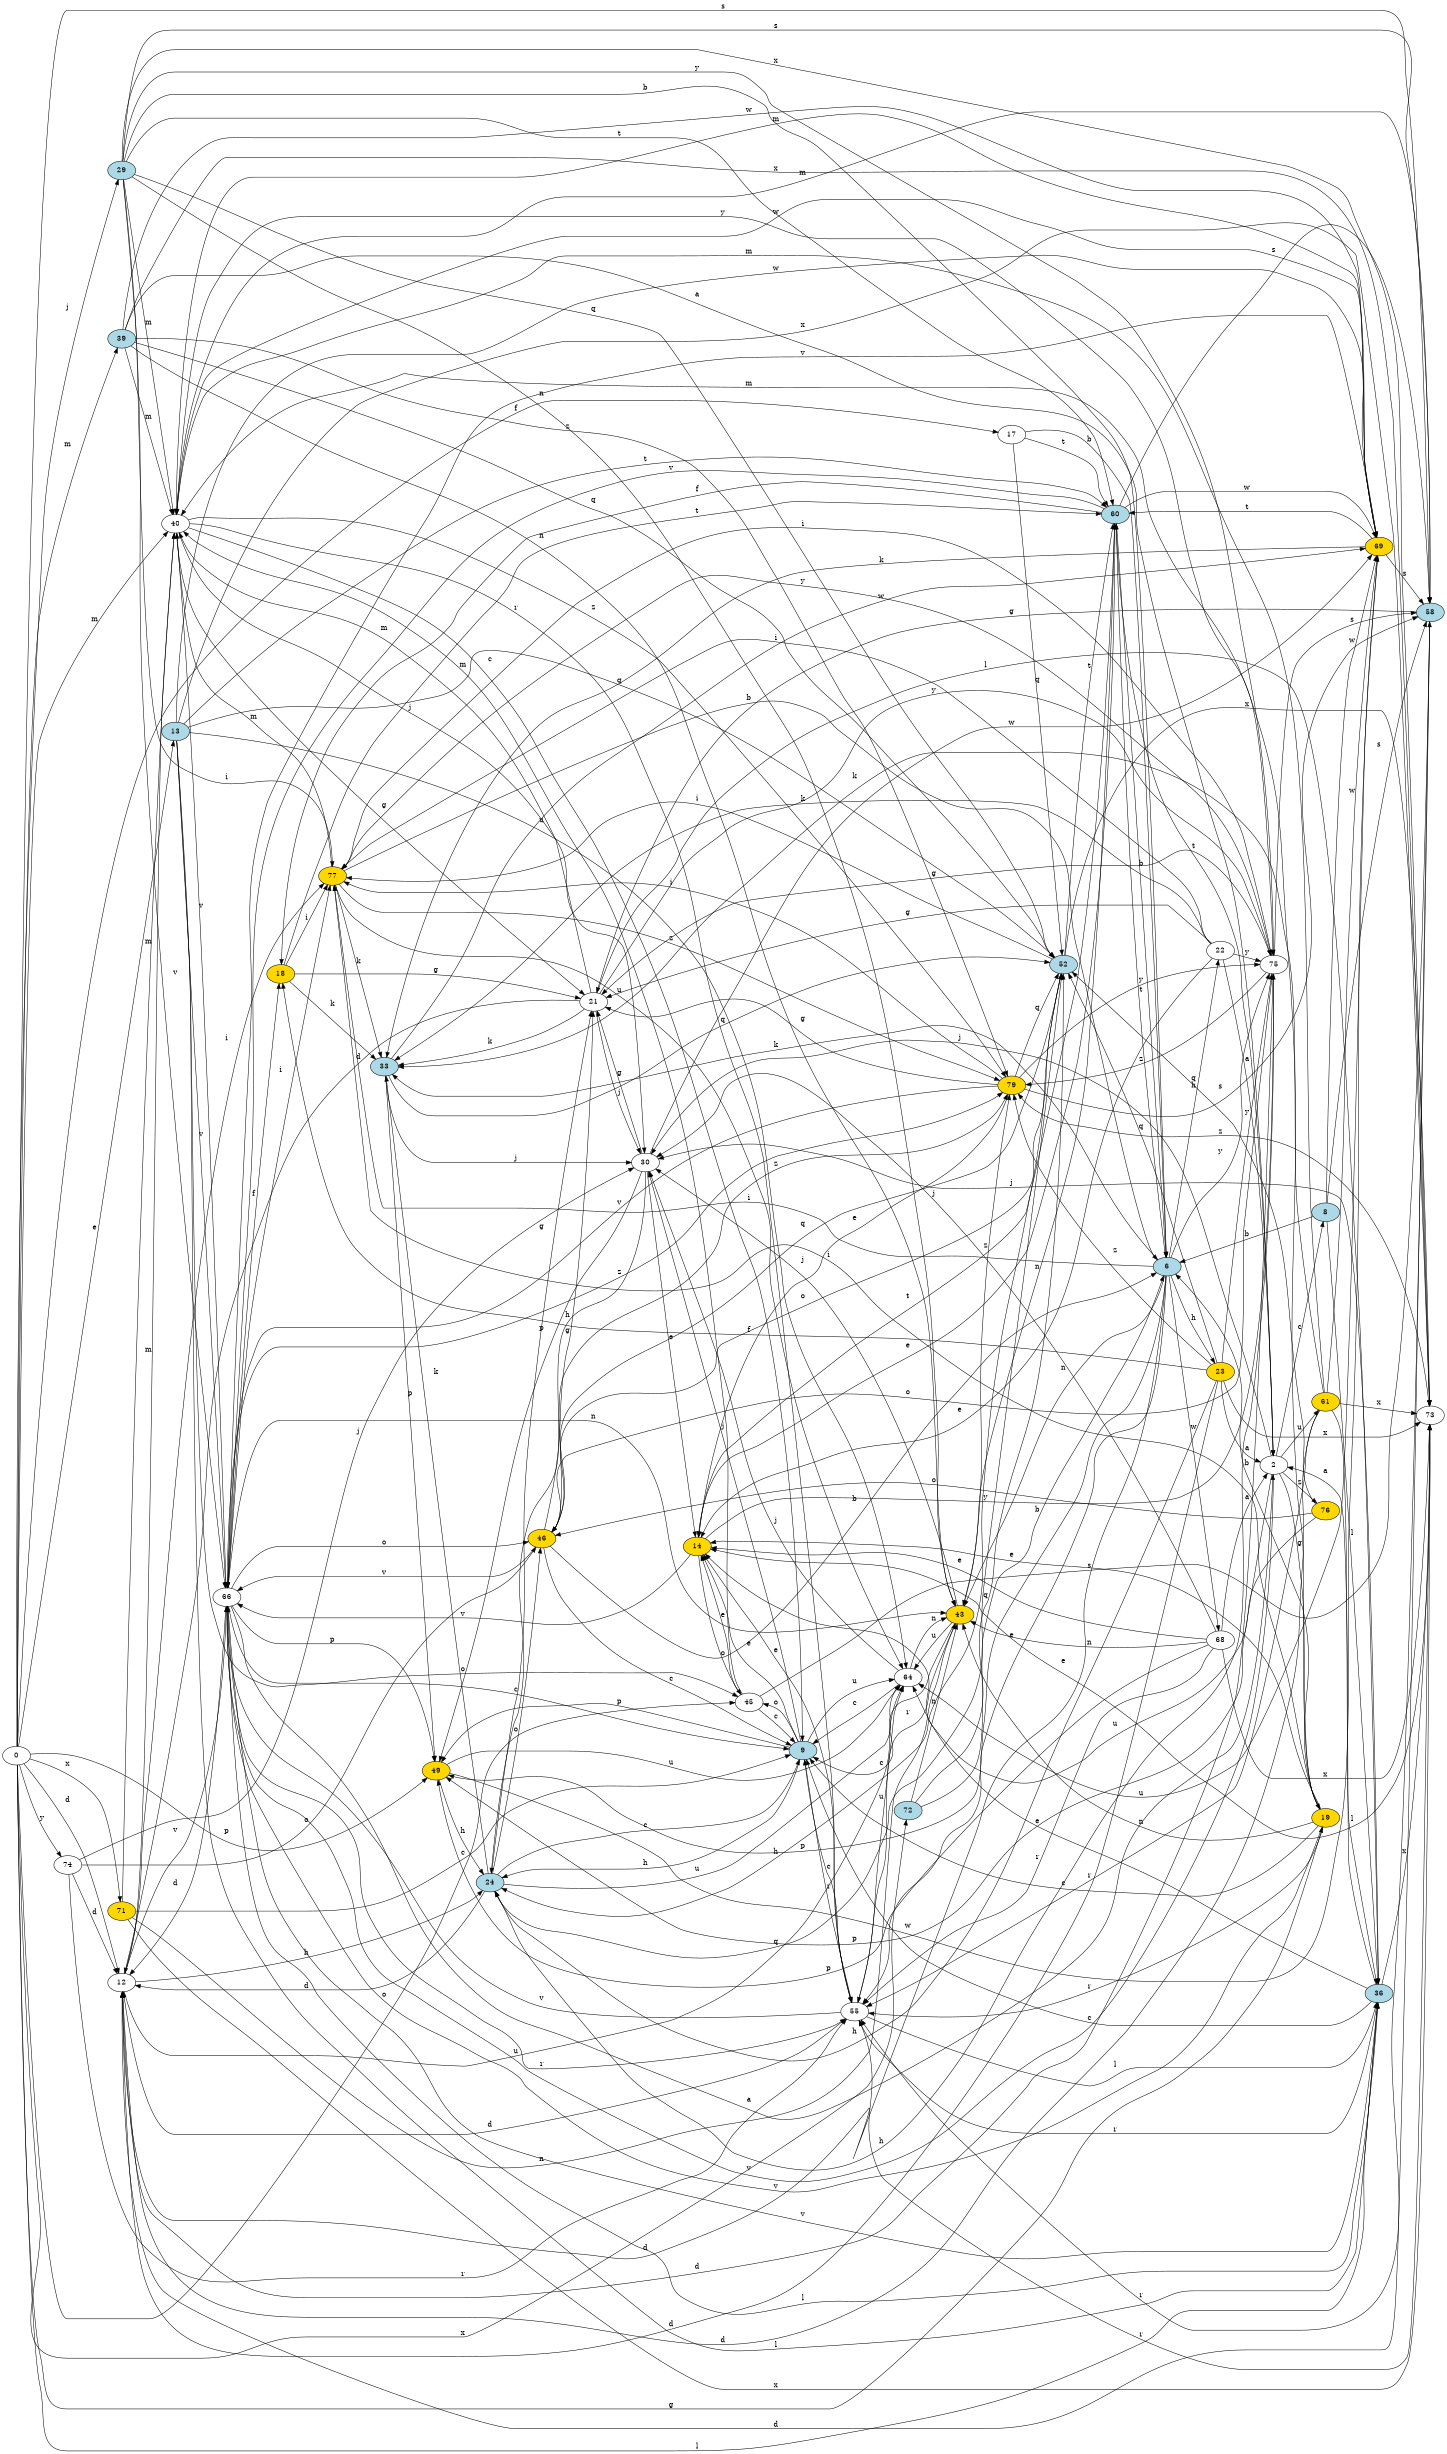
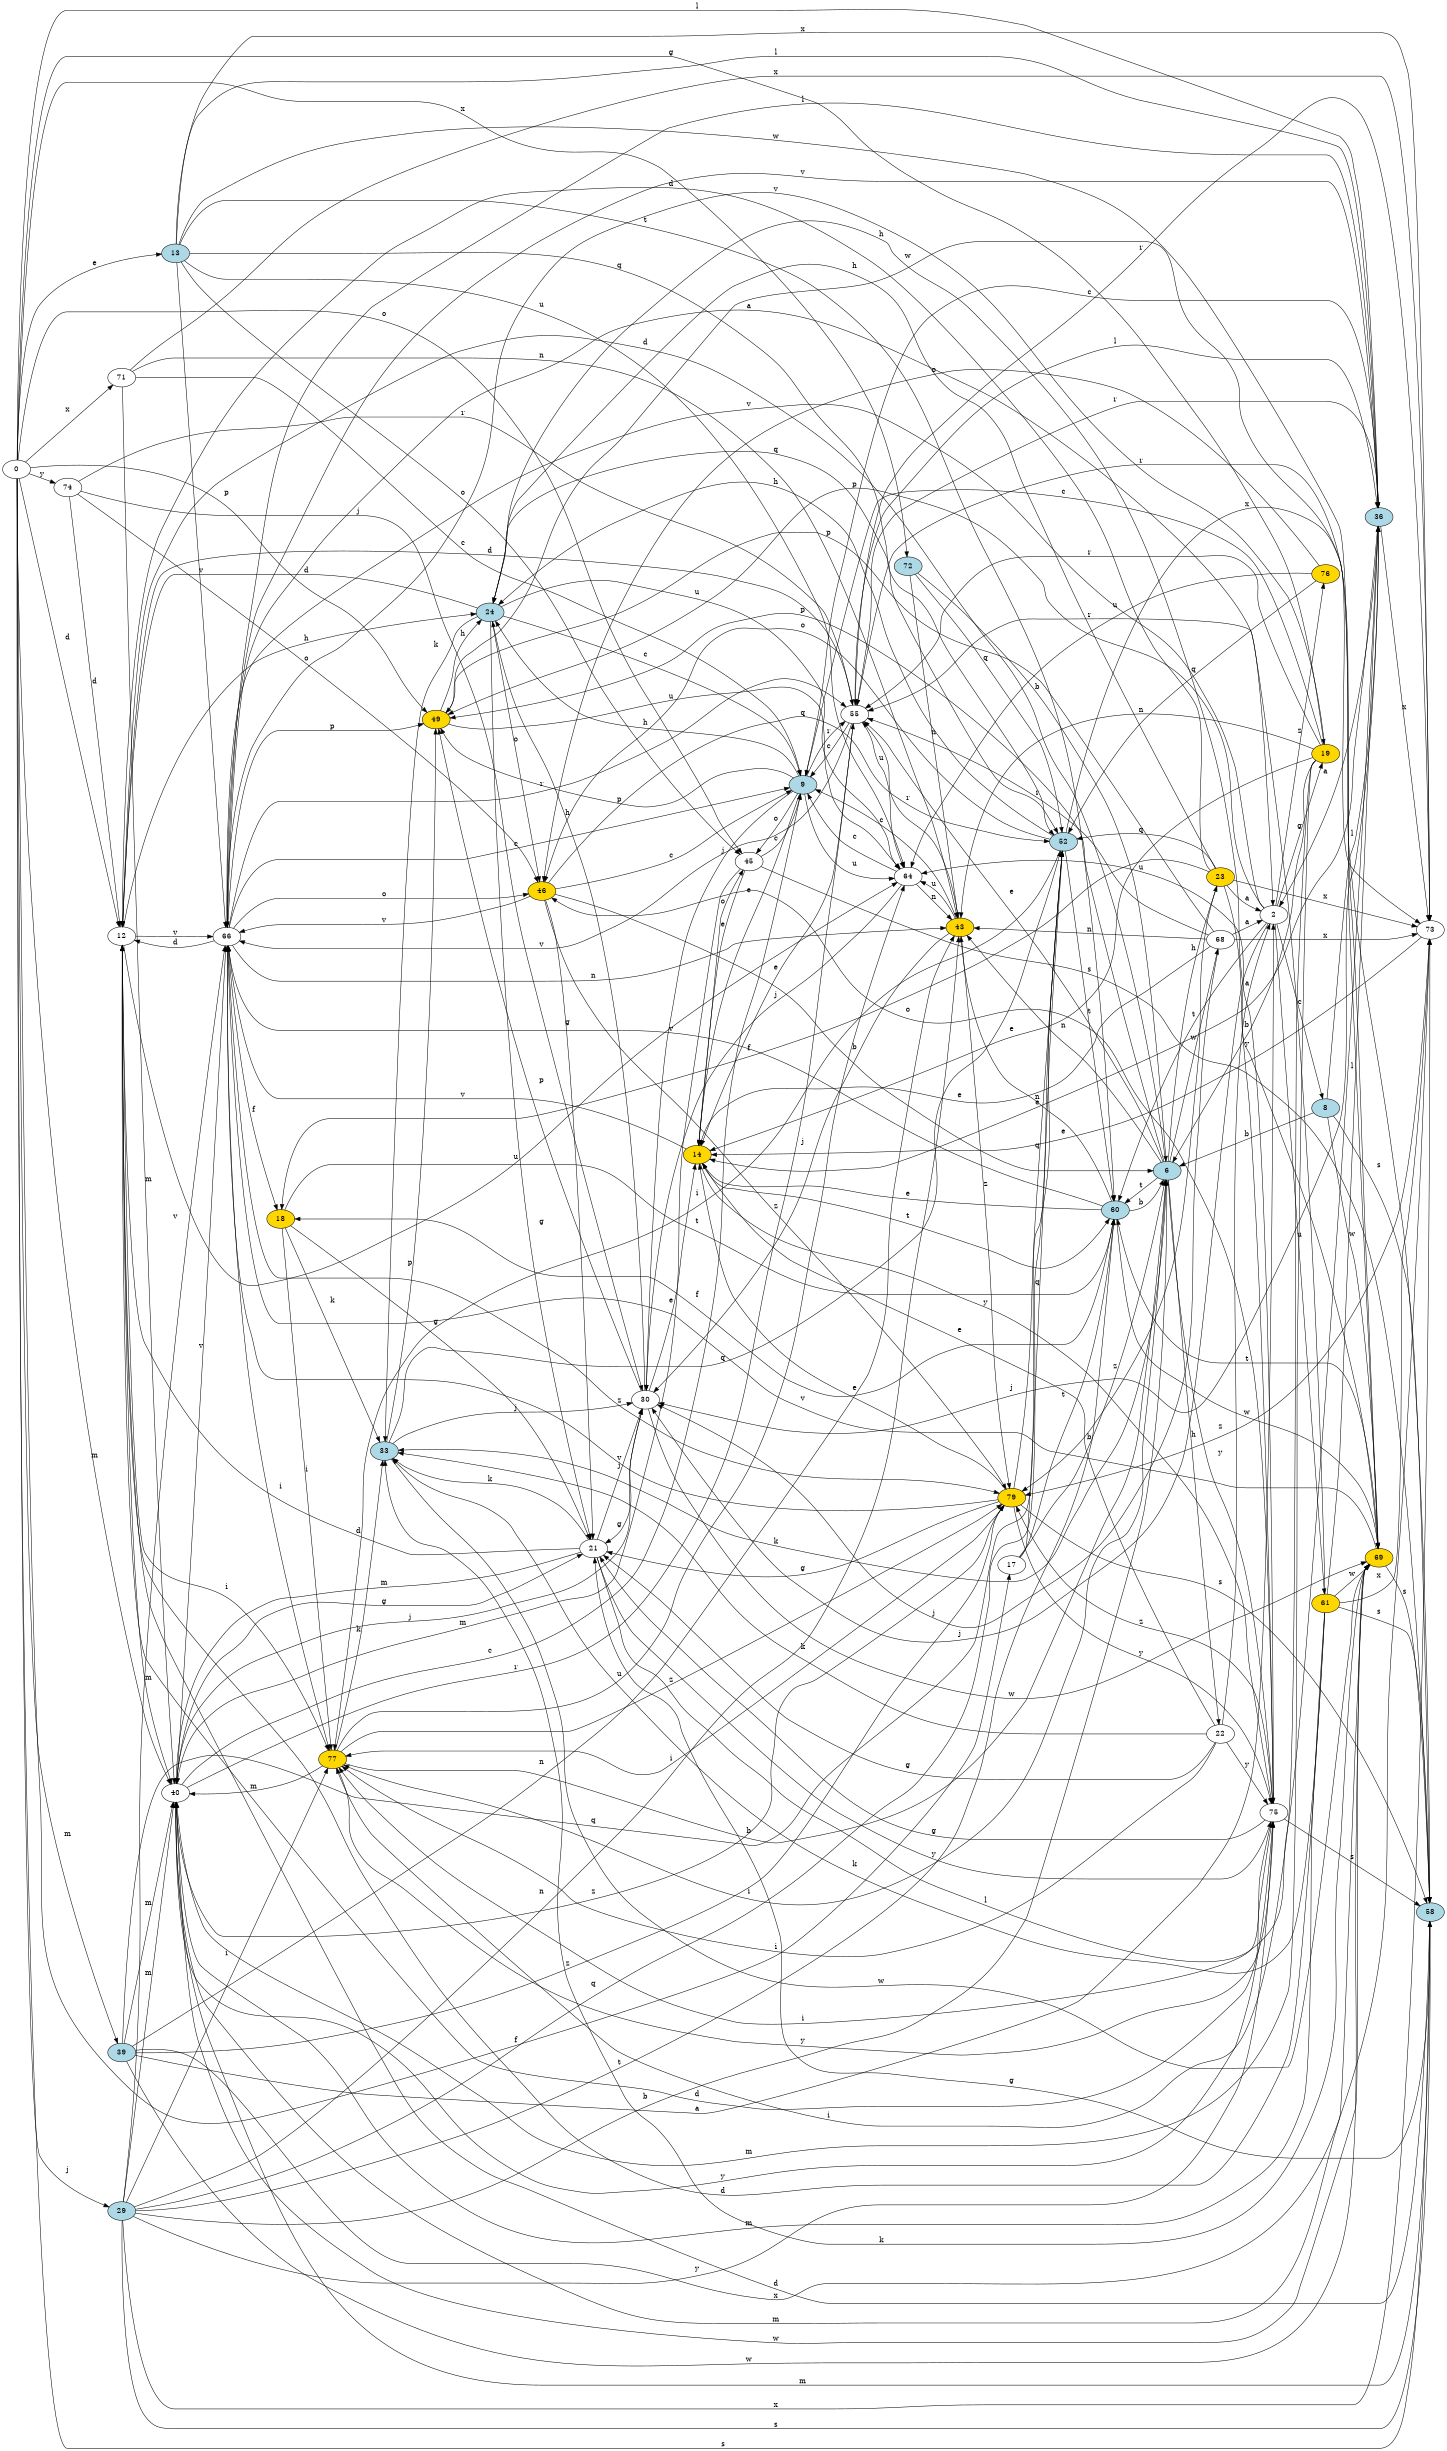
(1351, 233) -> (1422, 1728)
(122, 1911) -> (122, 378)
